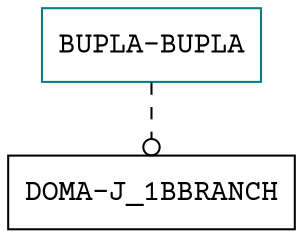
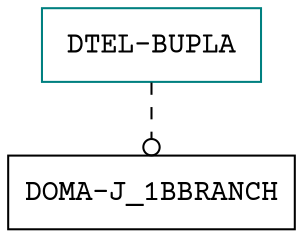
(151, 45) -> (151, 45)
